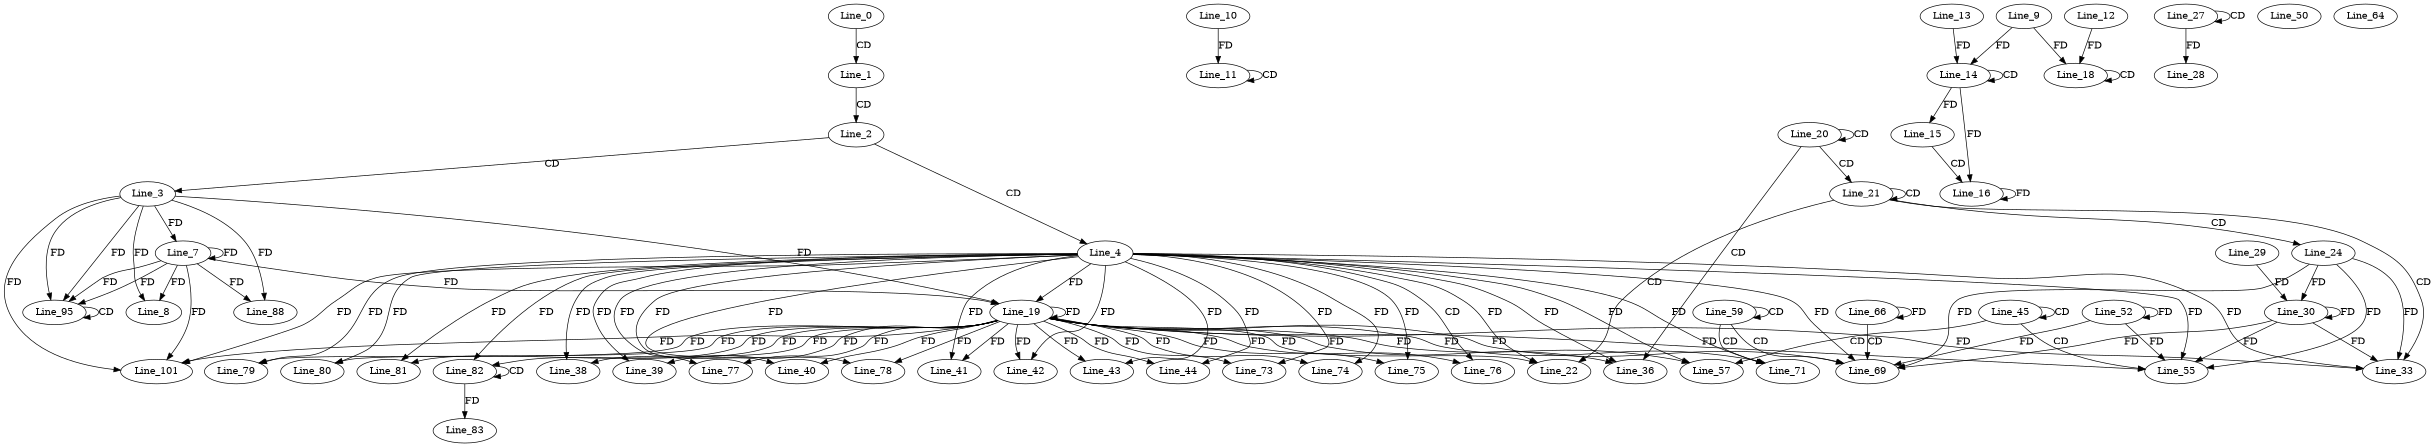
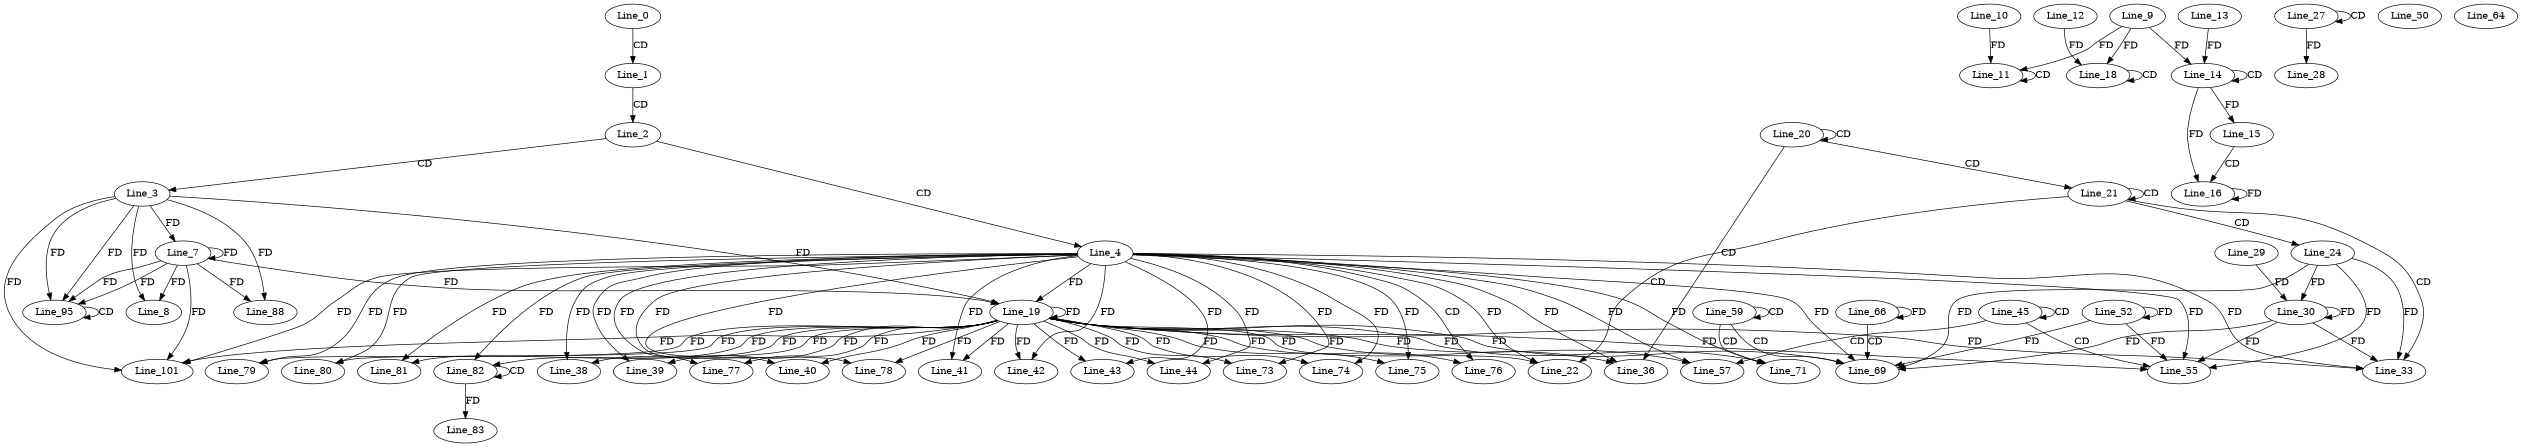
none -> (2077, 54)
